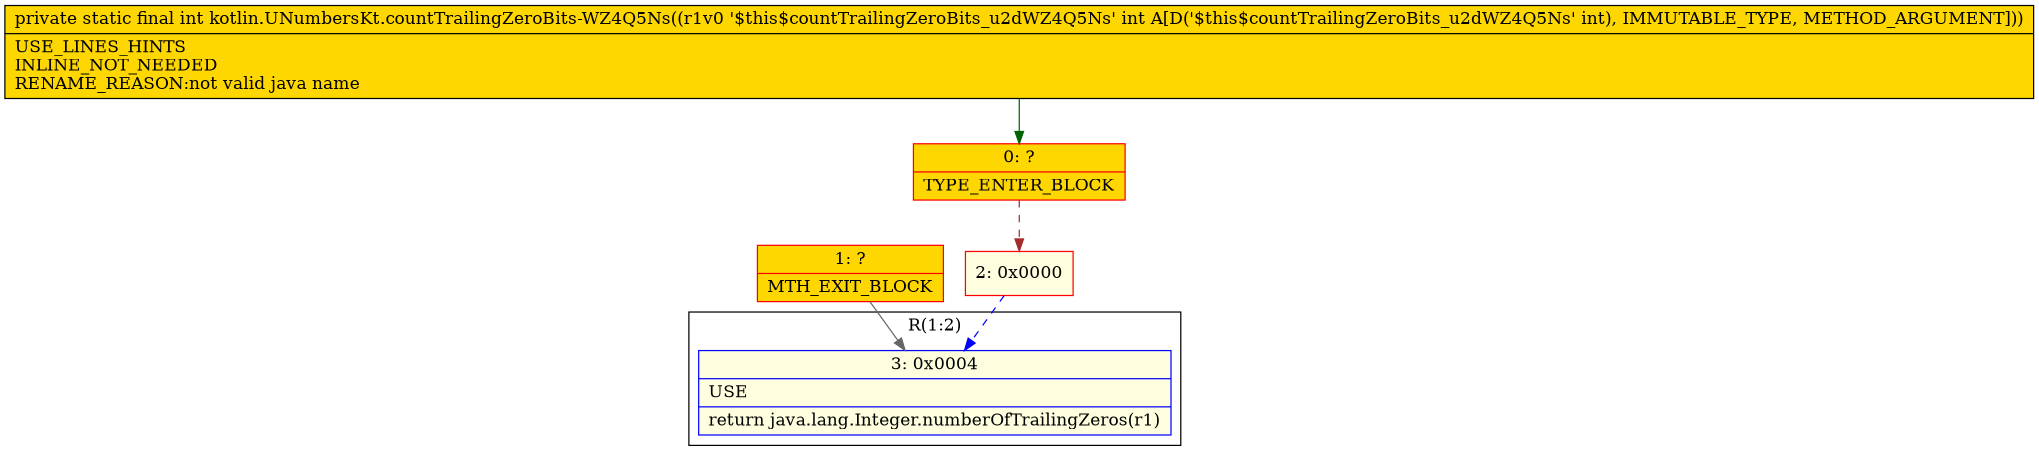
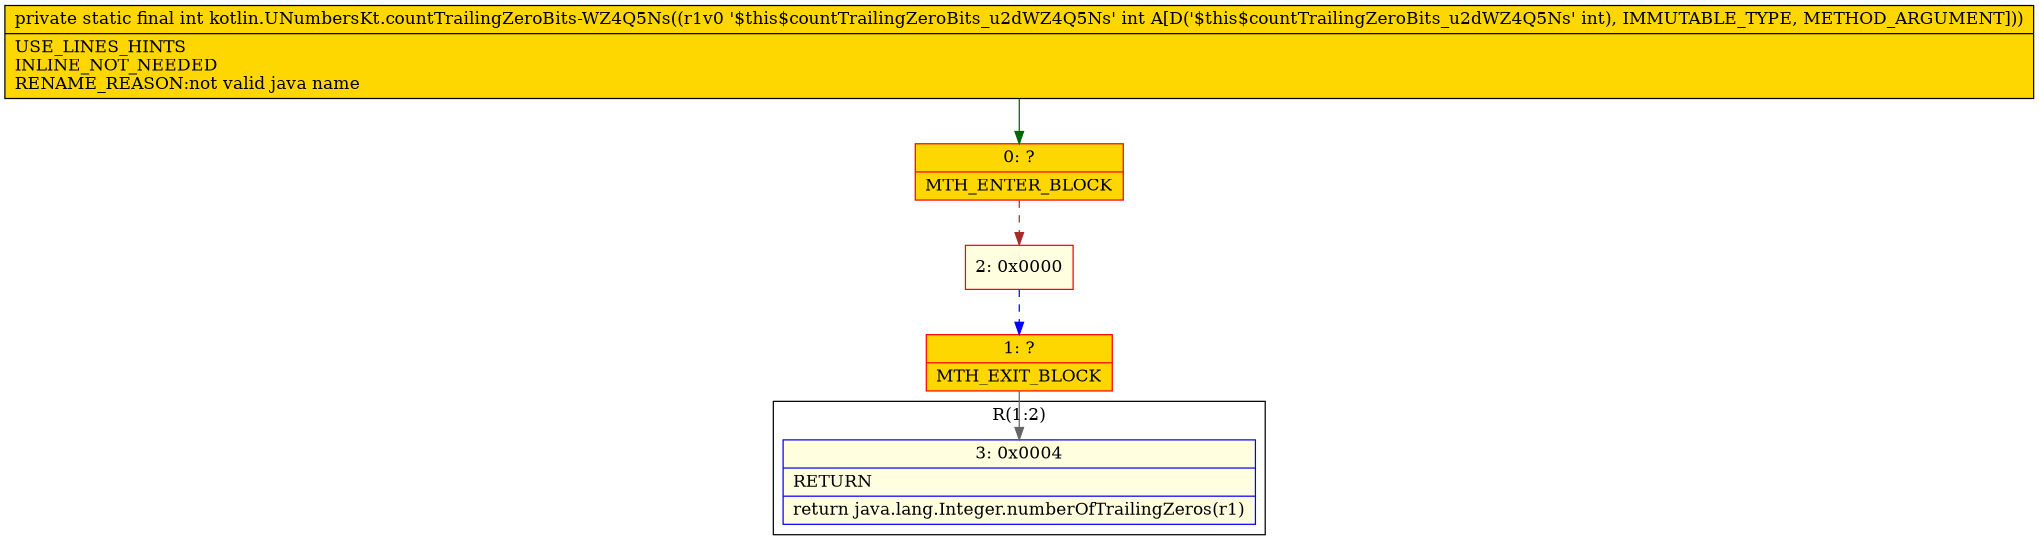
(1019, 185) -> (1019, 185)
(986, 320) -> (1019, 306)
(729, 392) -> (833, 481)
